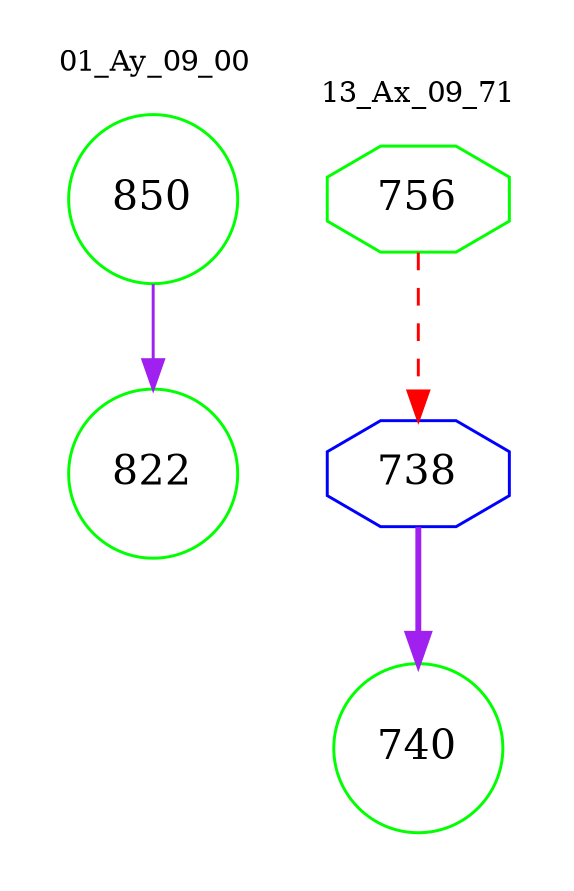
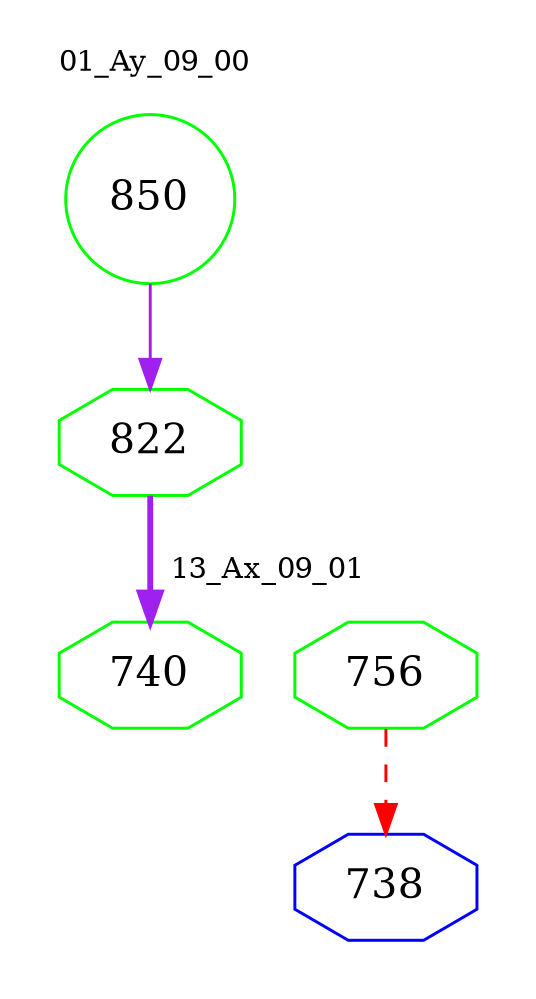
(418, 95) -> (268, 571)
(153, 474) -> (150, 442)
(418, 580) -> (150, 561)
(418, 748) -> (150, 675)
